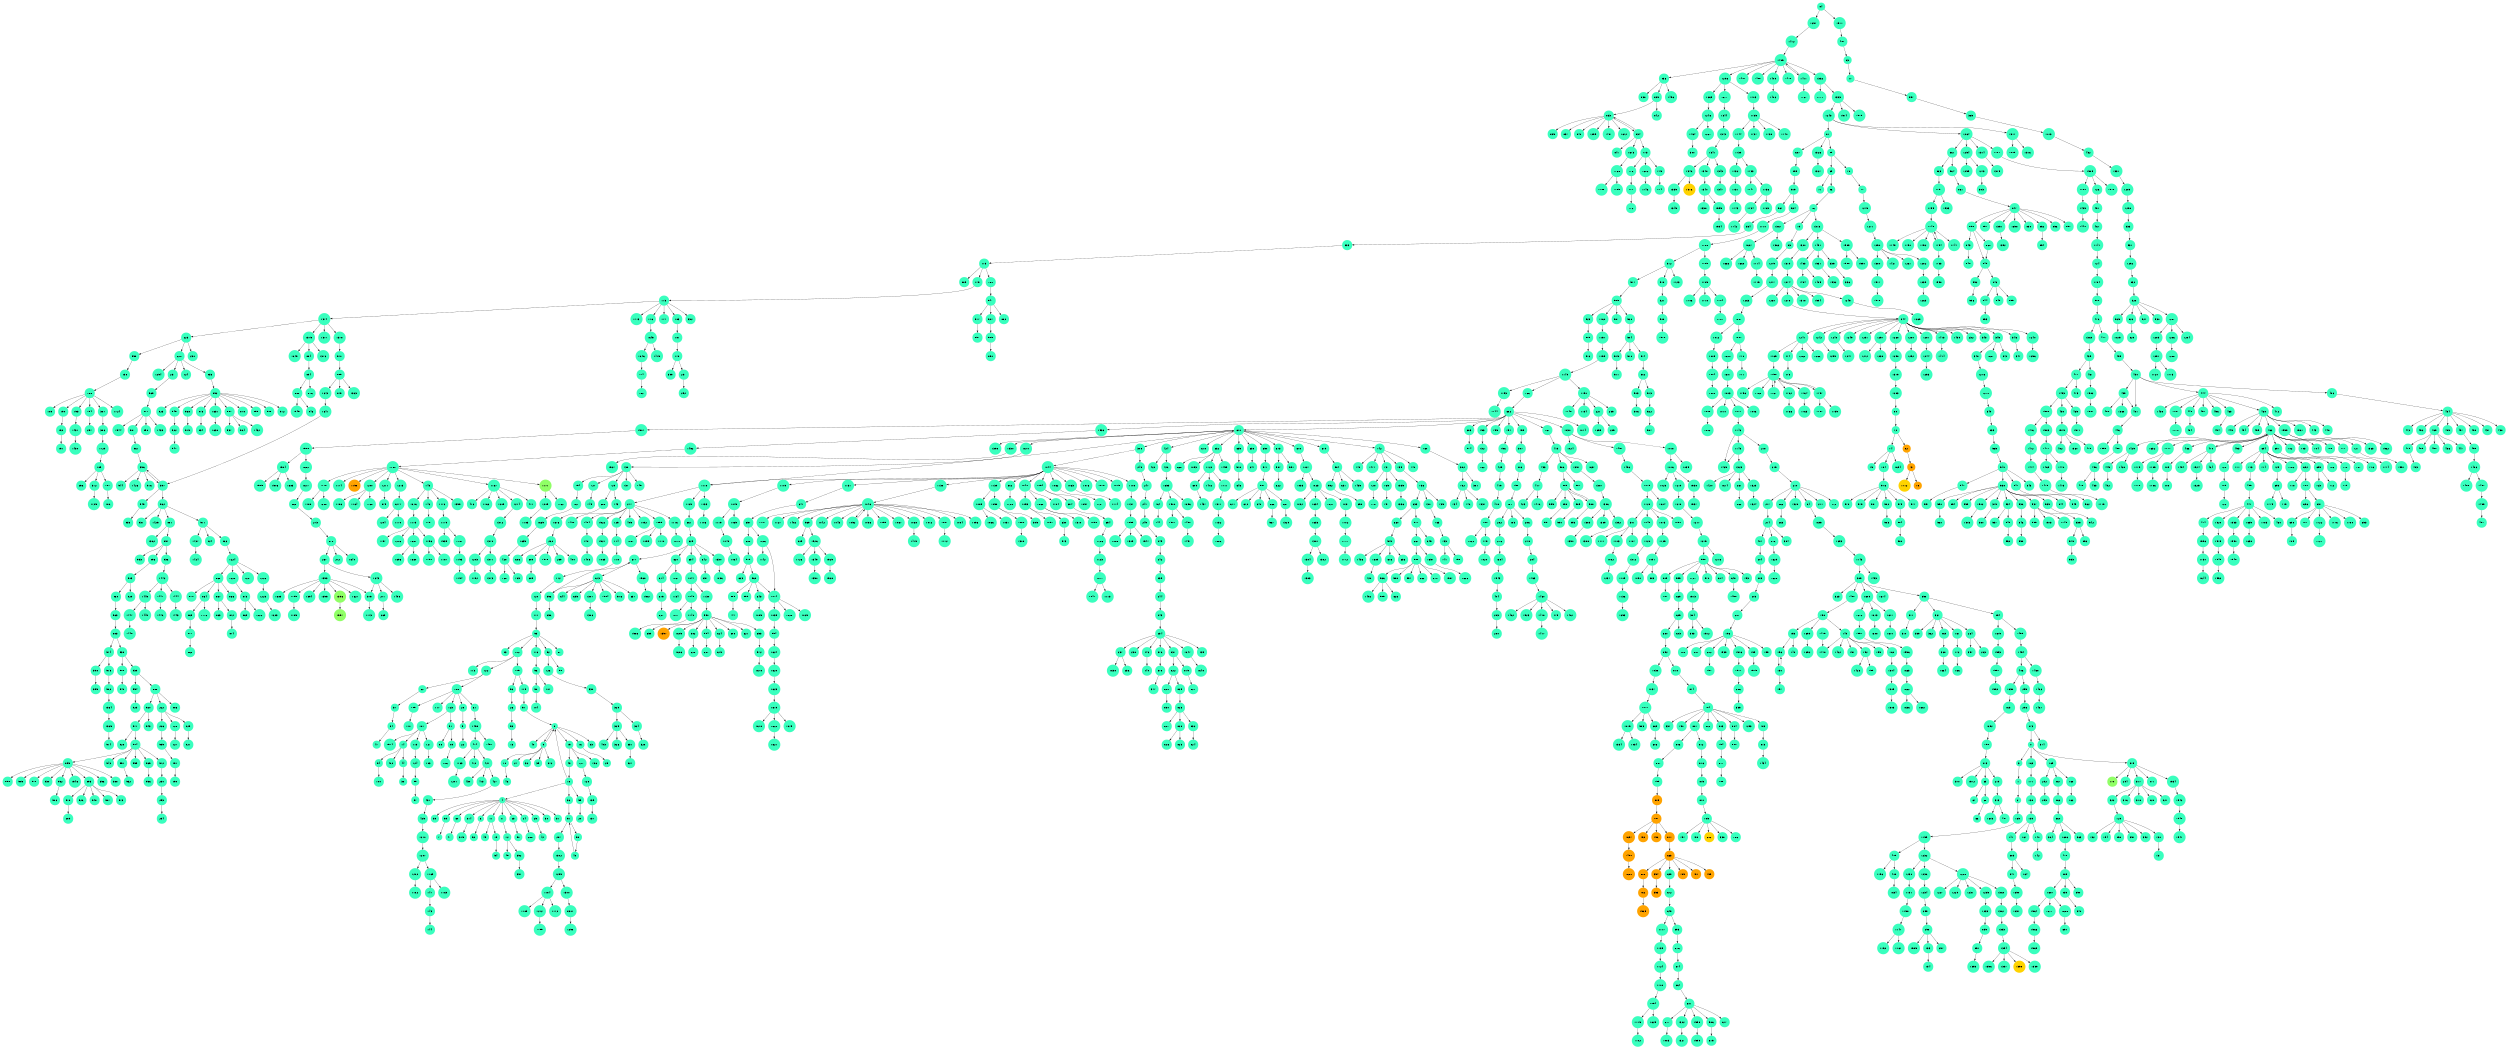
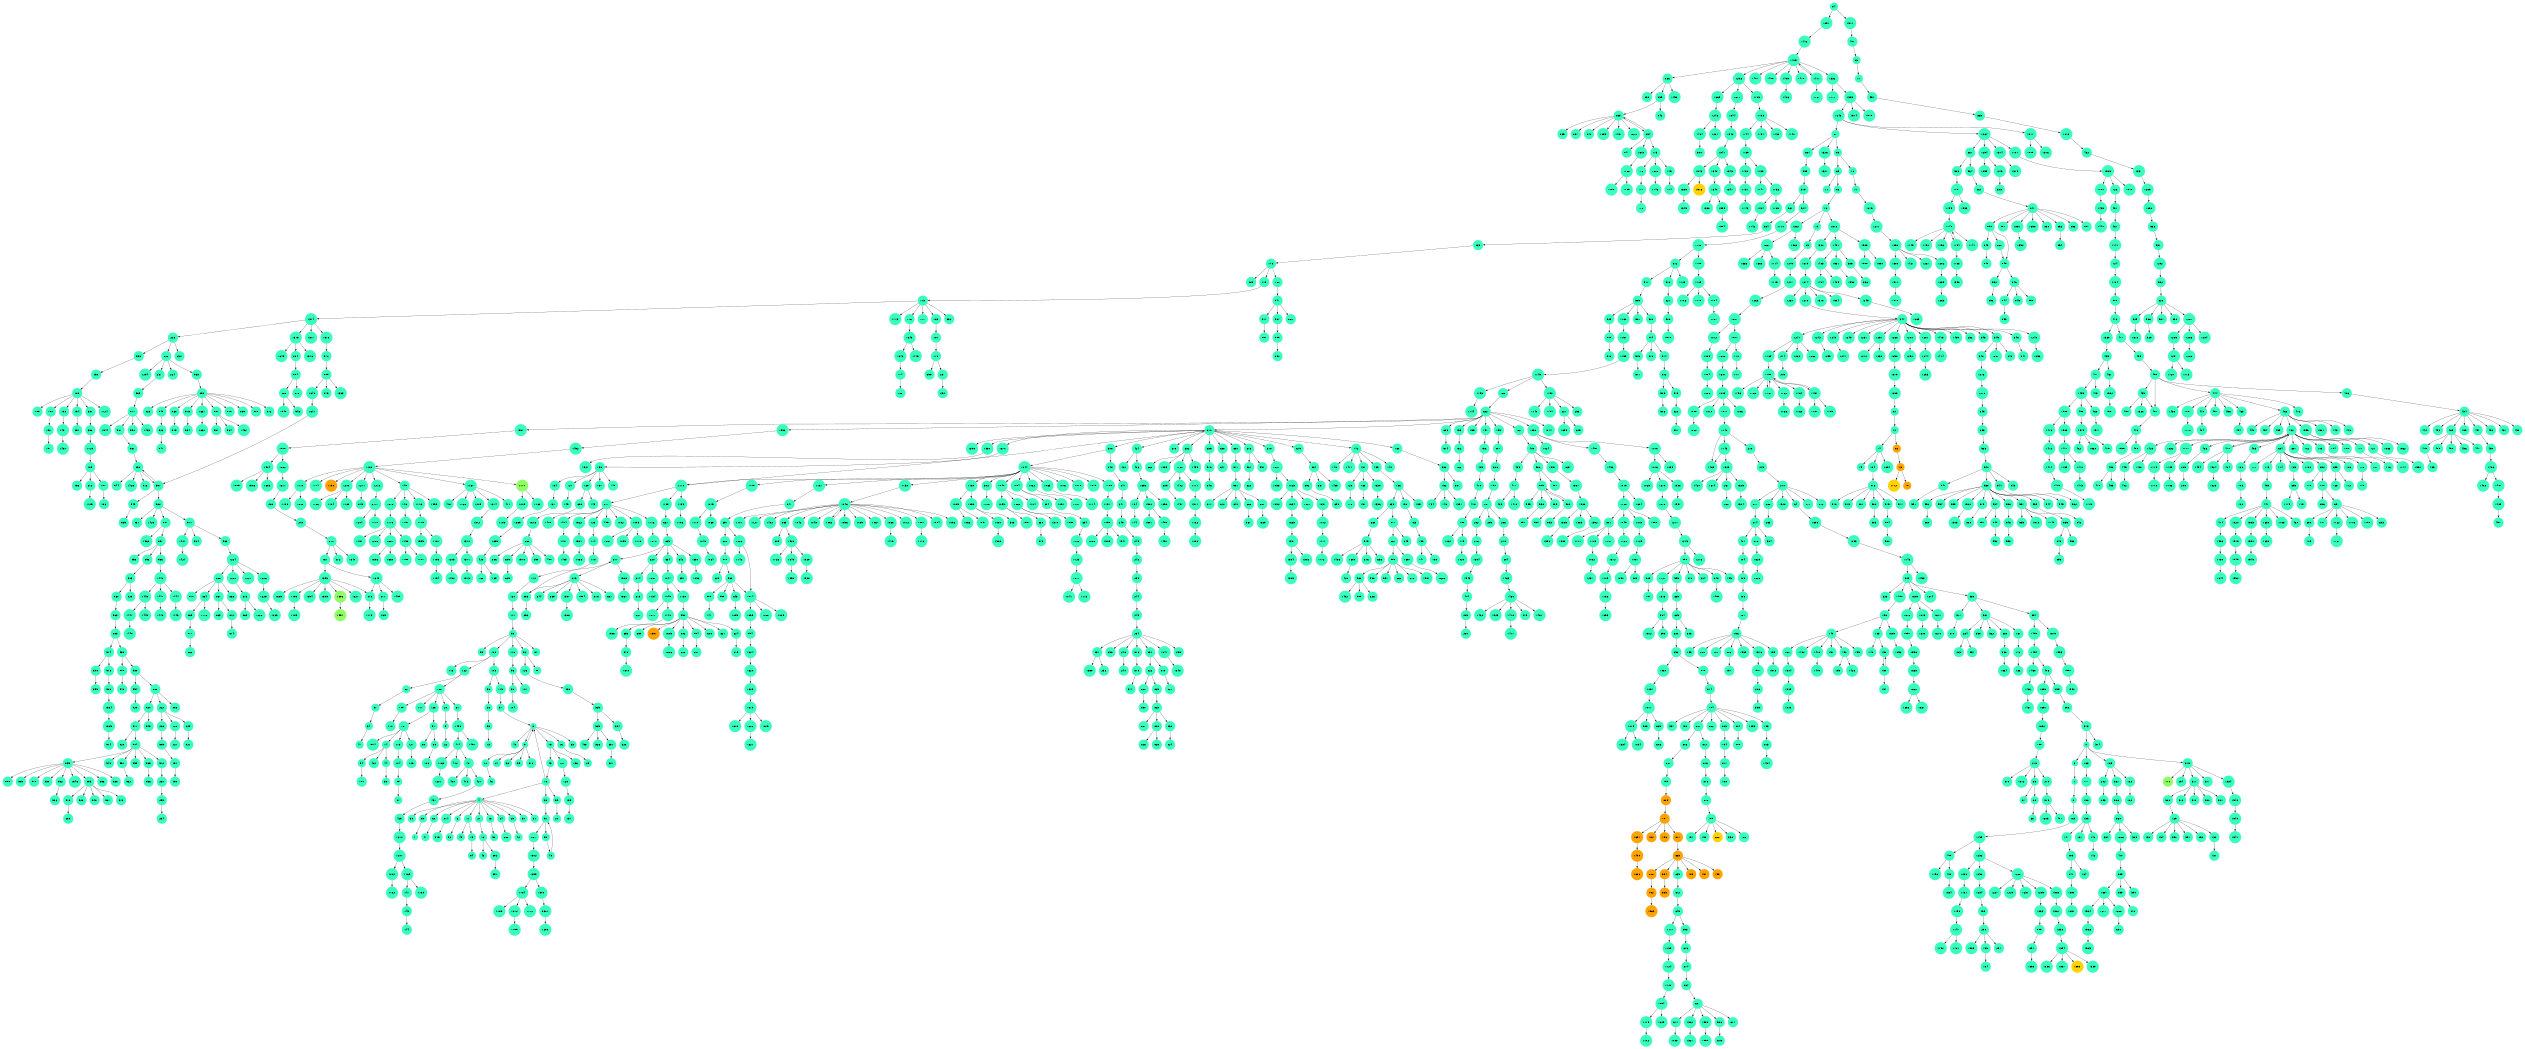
(1823, 642) -> (1817, 661)
